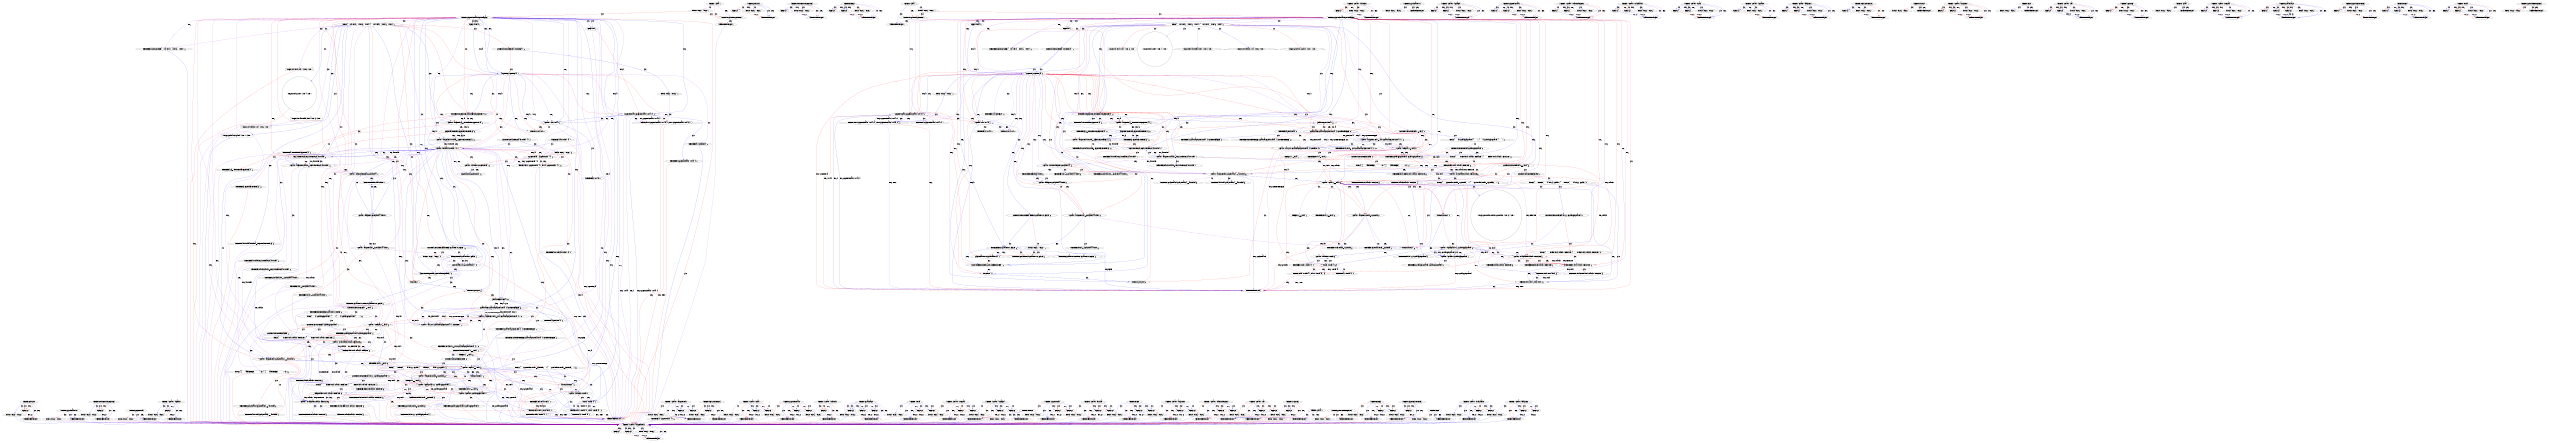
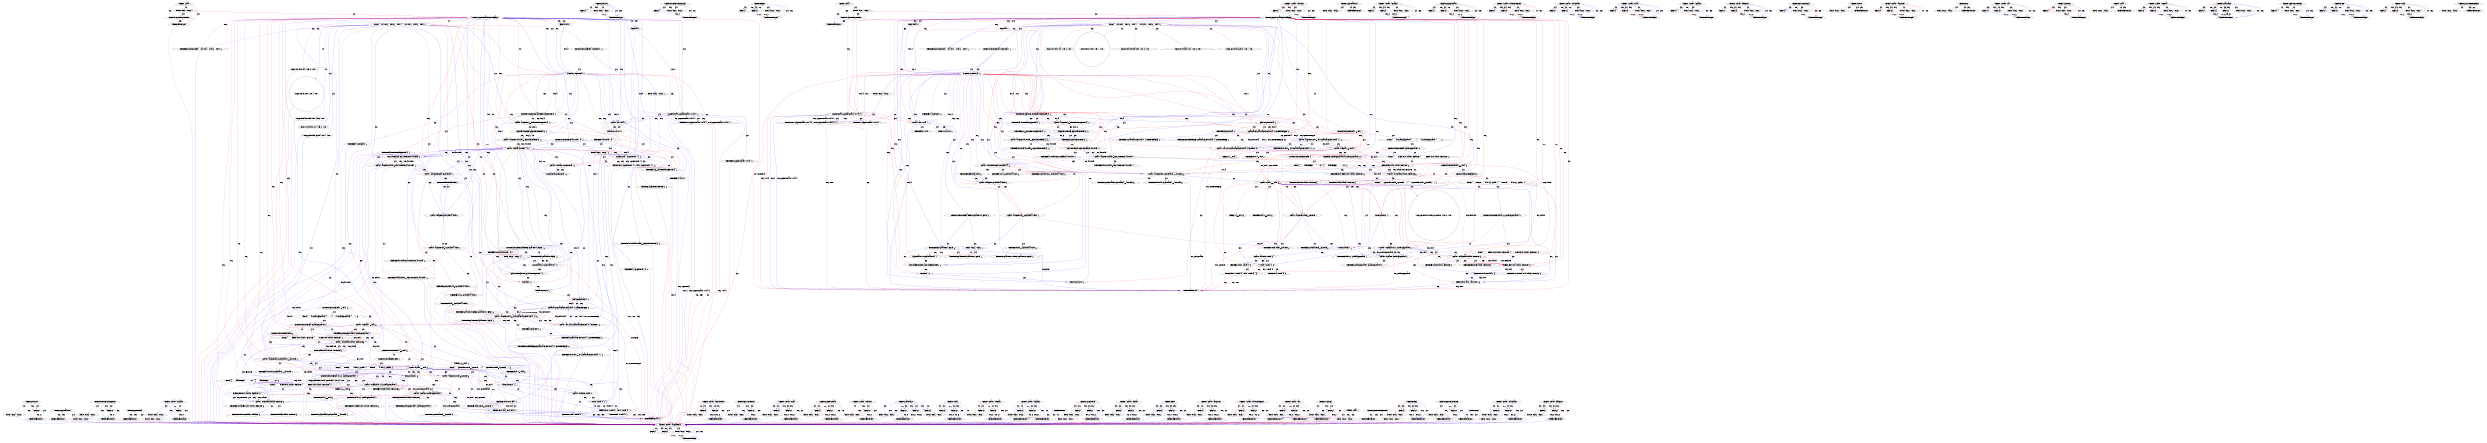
none -> (625, 194)
none -> (326, 381)
